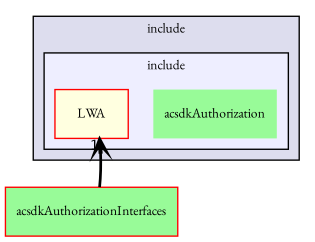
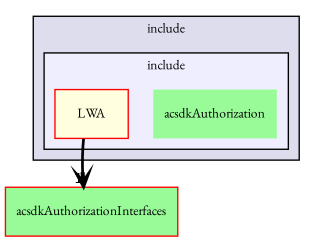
(101, 170) -> (83, 156)
